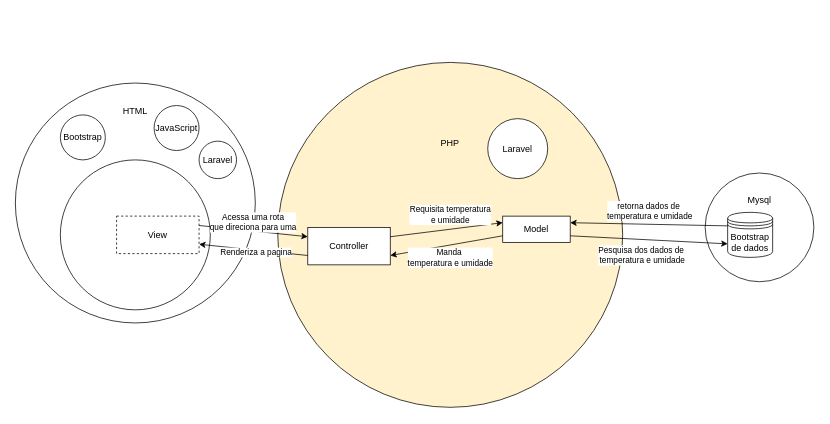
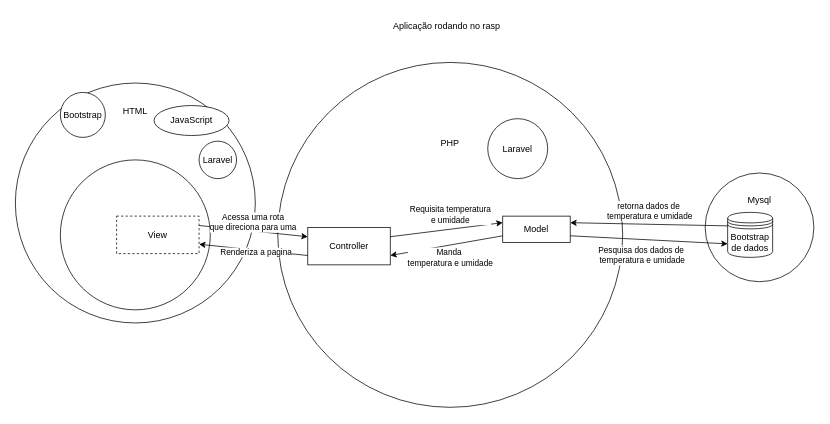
none -> (447, 27)
(177, 128) -> (192, 120)
(83, 137) -> (83, 115)
(450, 235) -> (450, 235)
